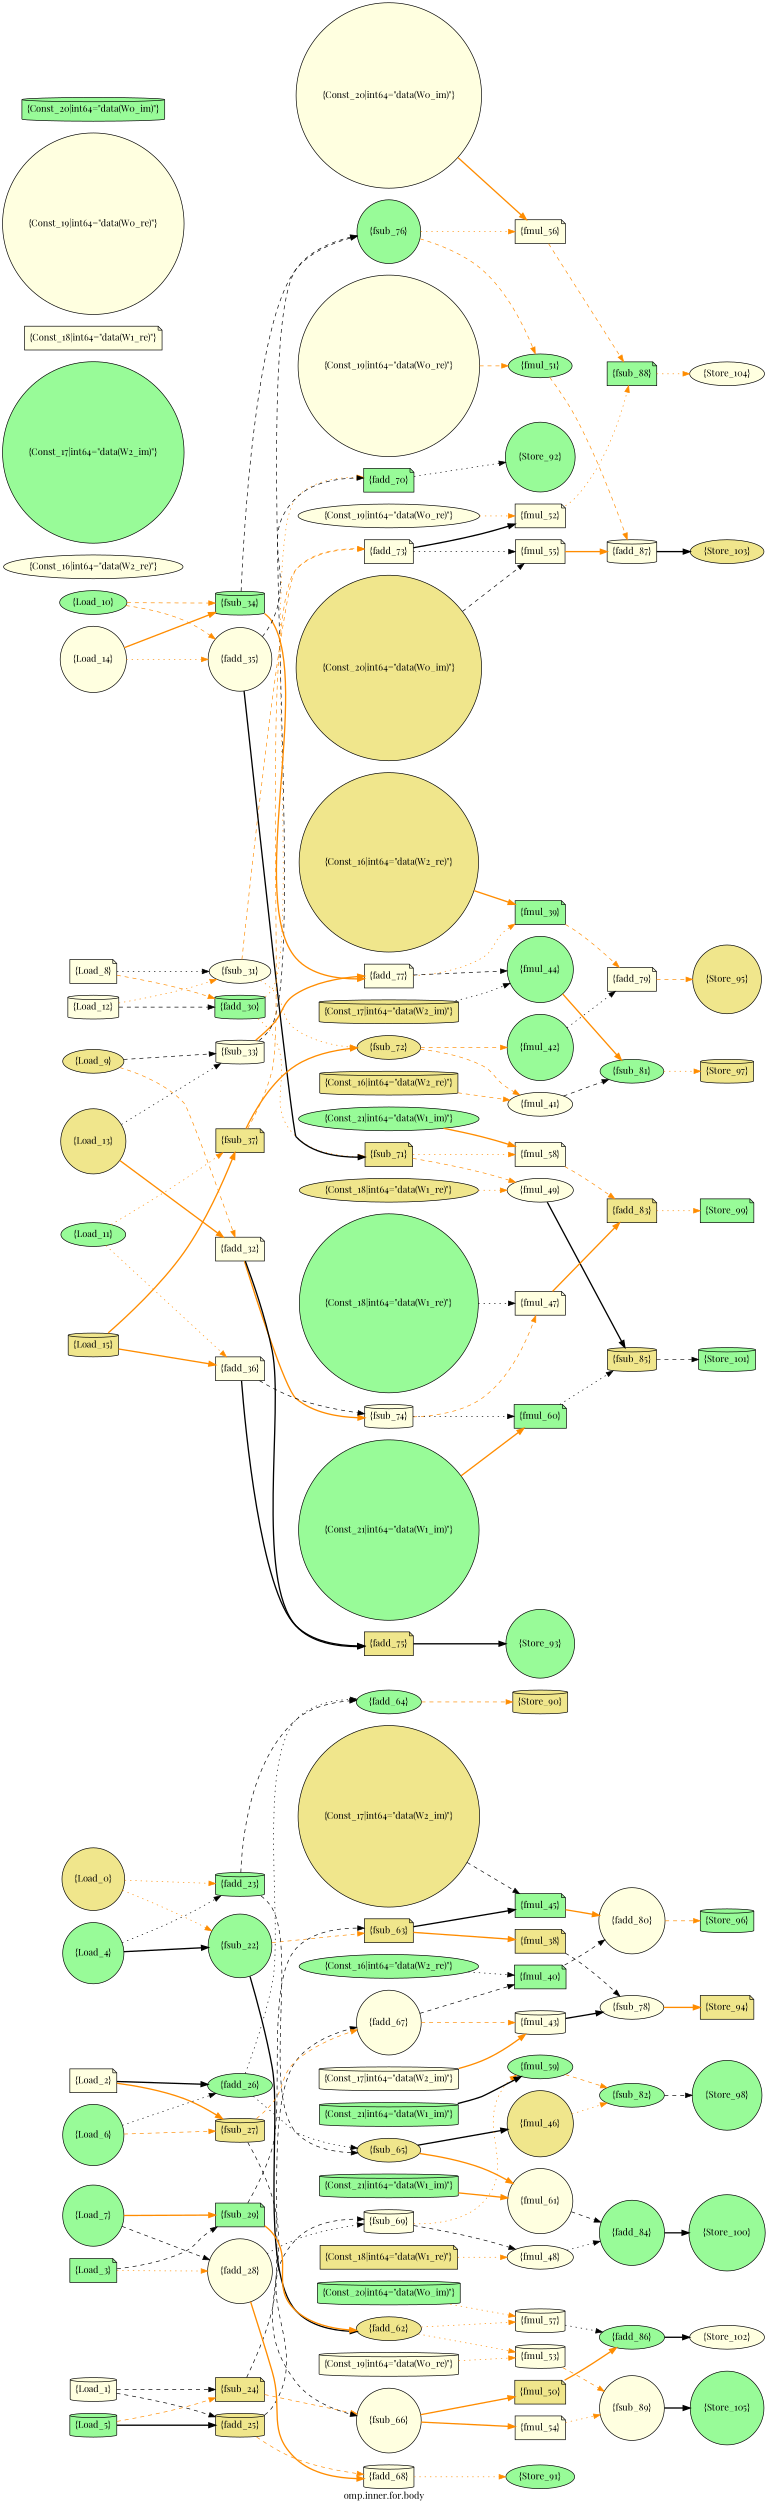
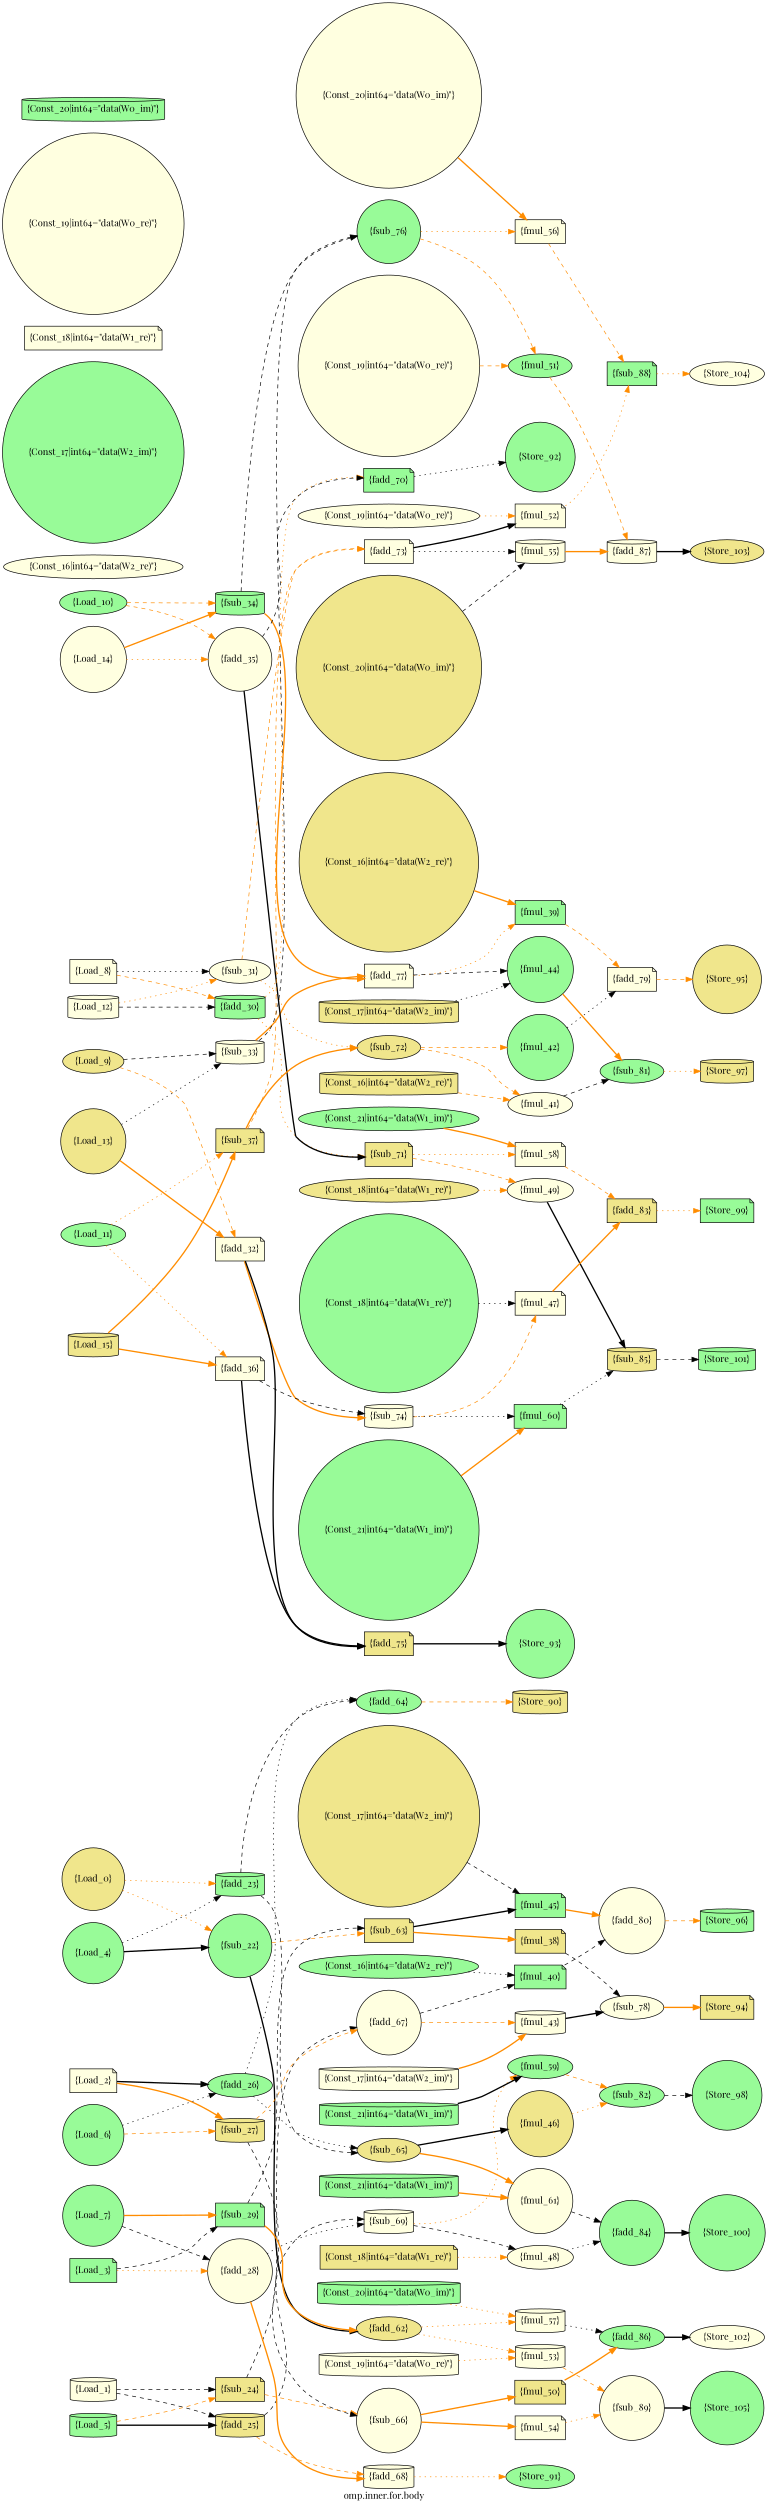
(540, 552) -> (540, 552)
